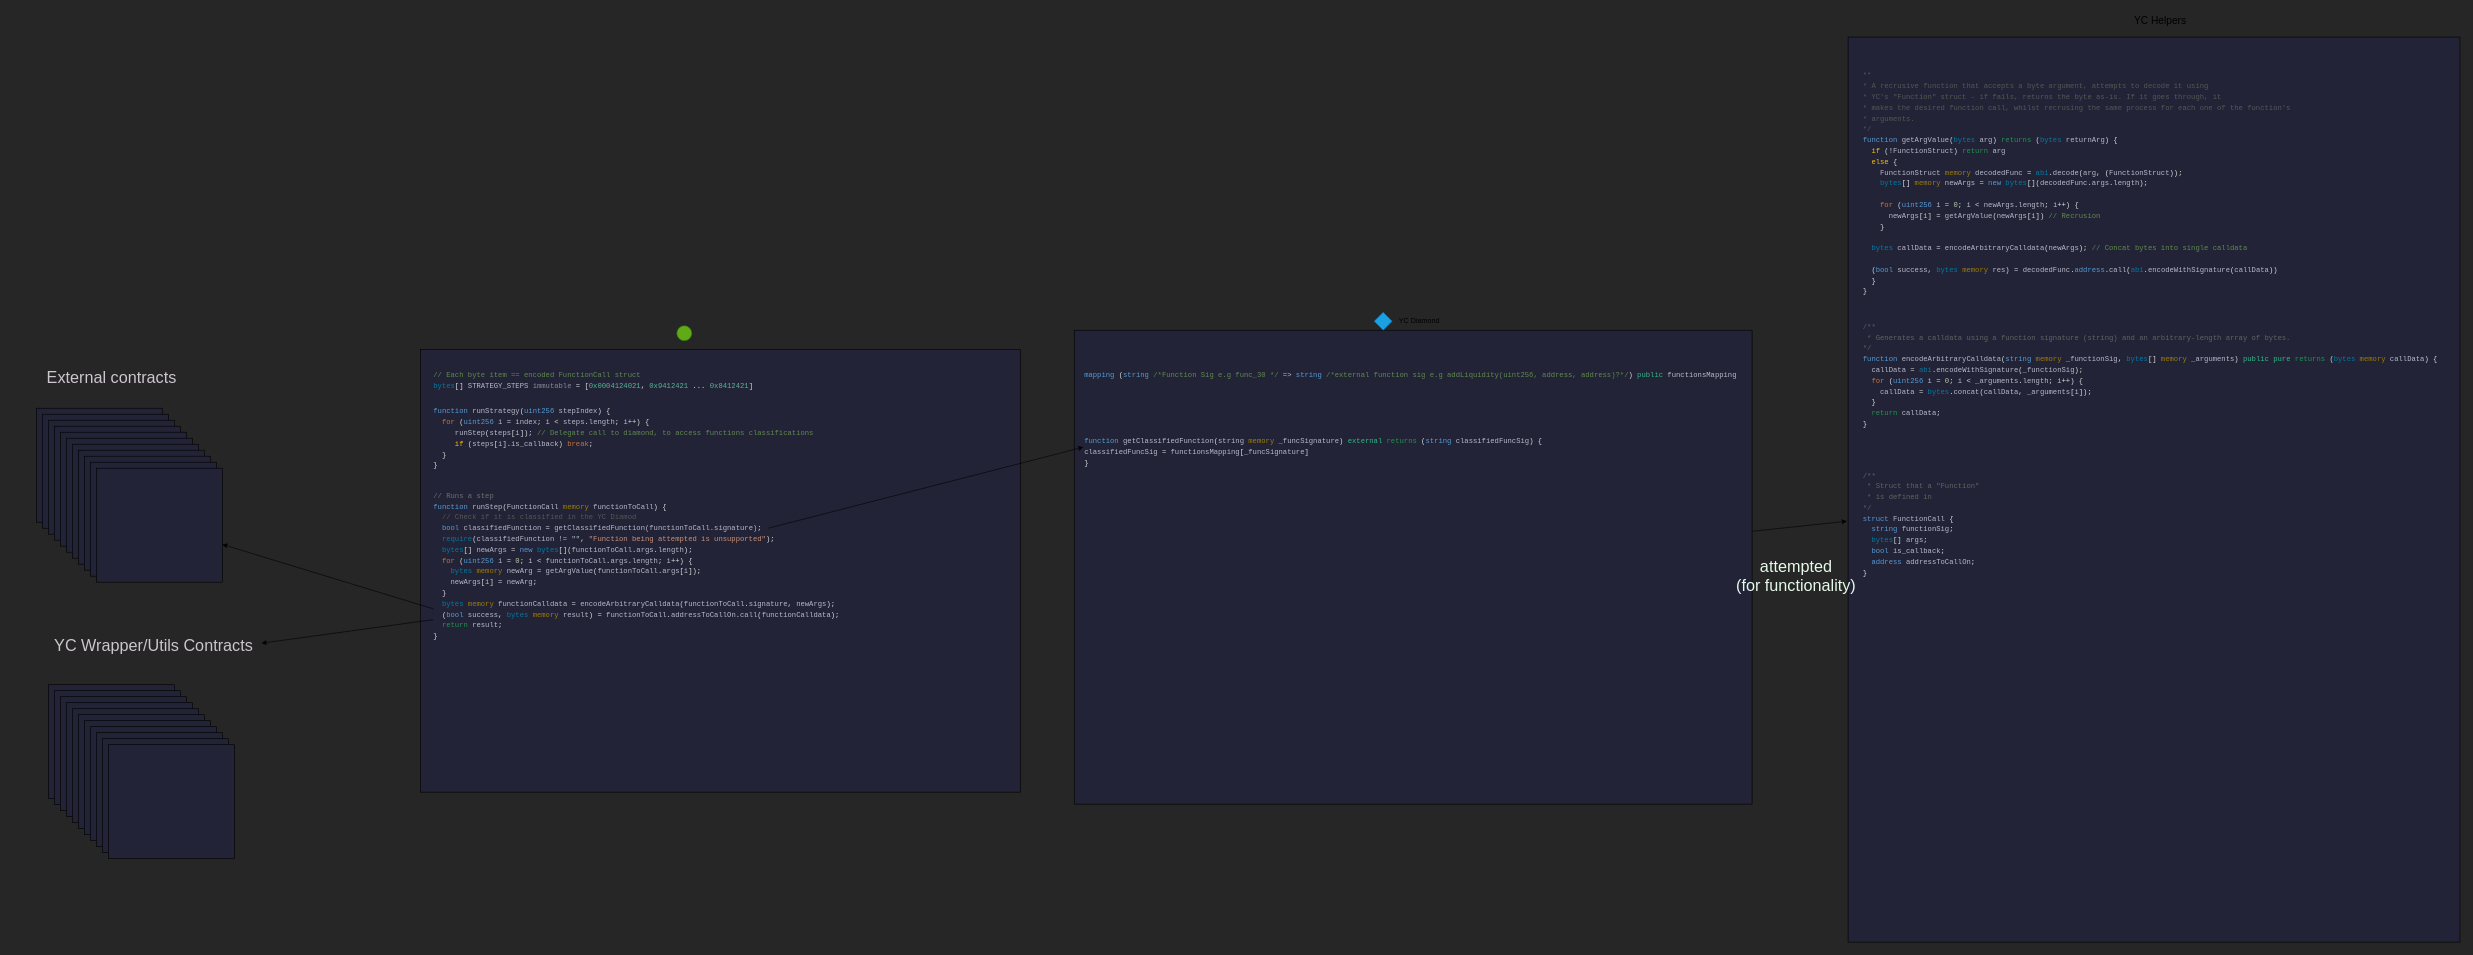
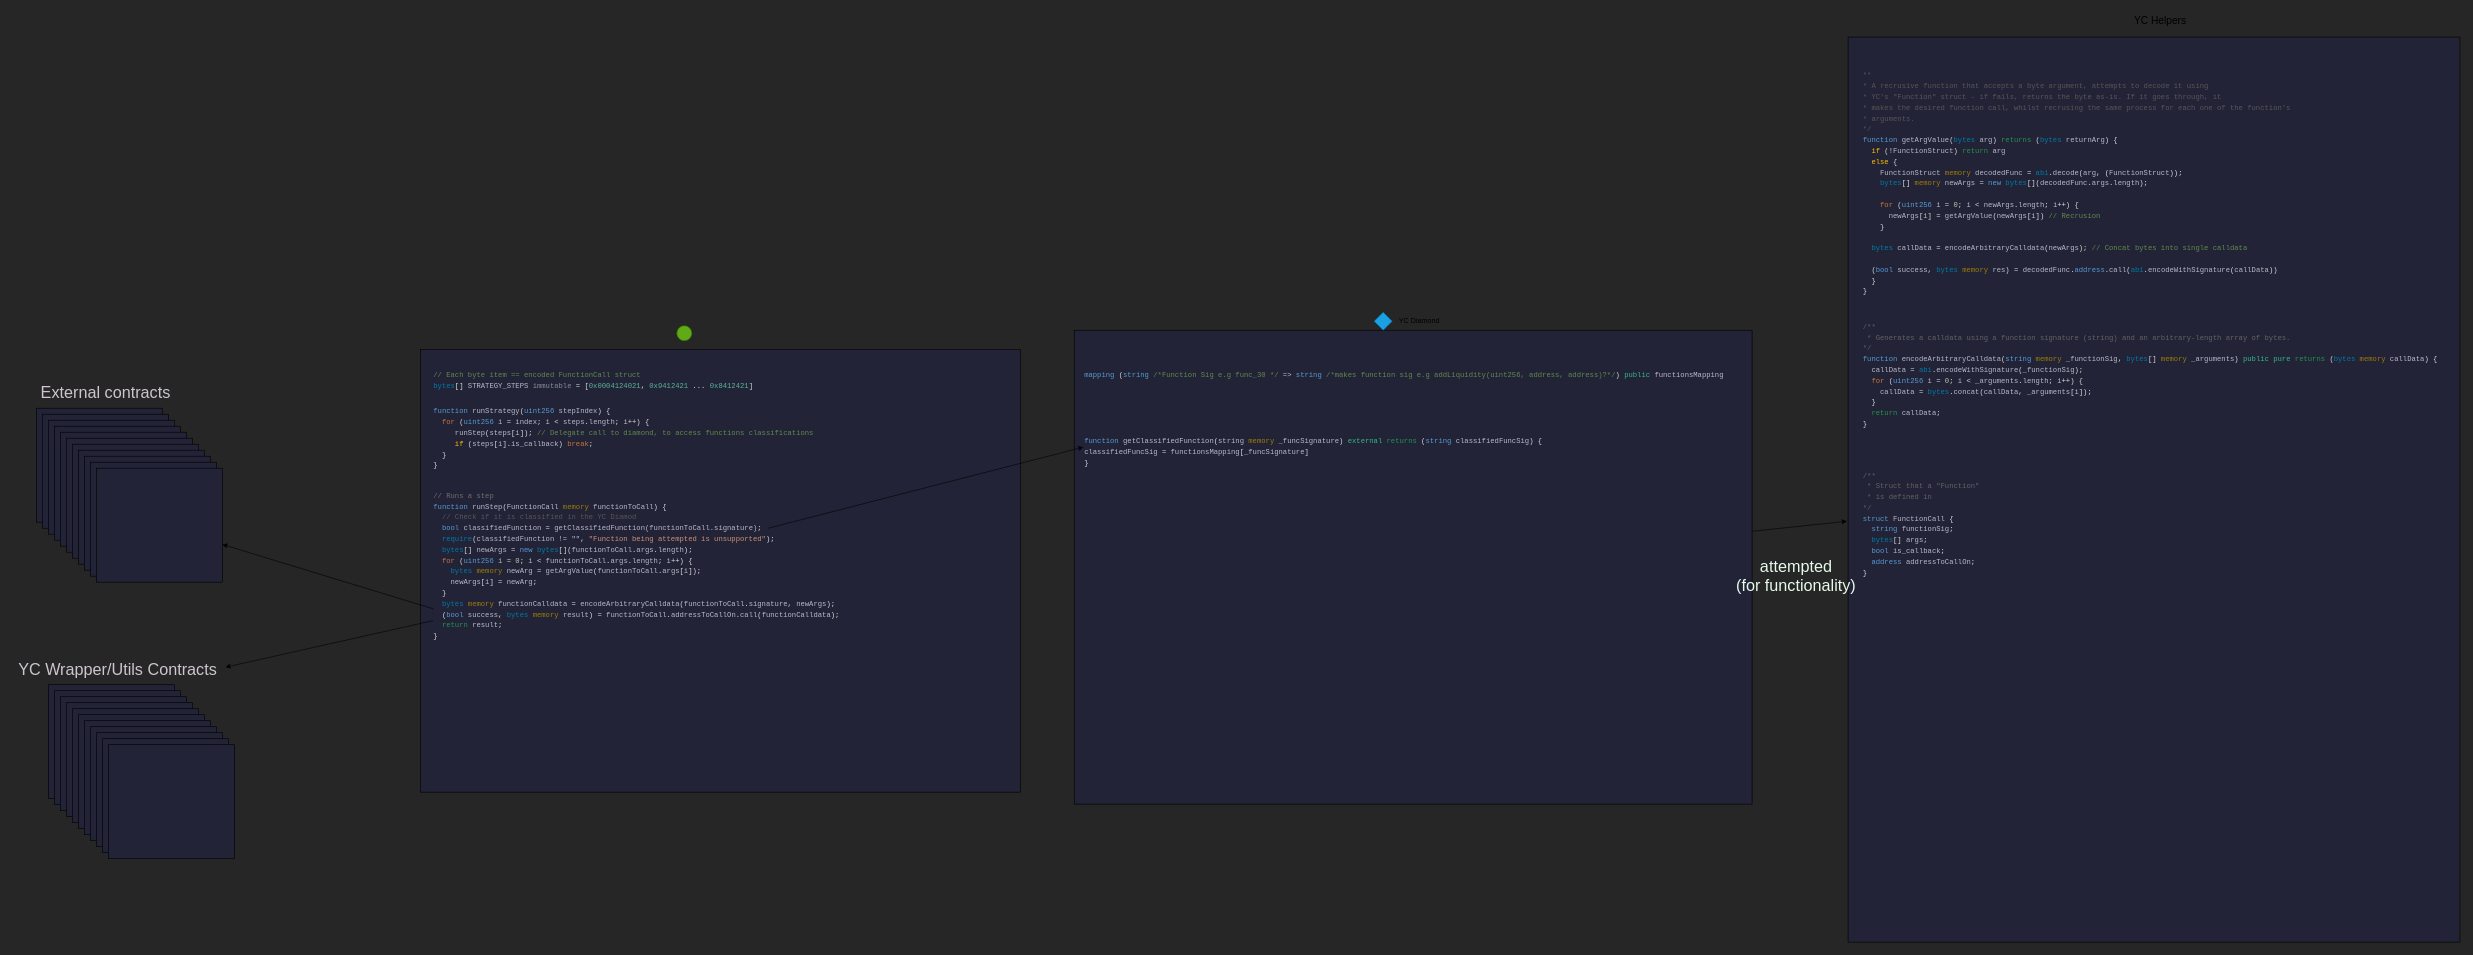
(111, 378) -> (105, 393)
(1433, 390) -> (1433, 390)
(153, 646) -> (117, 670)
